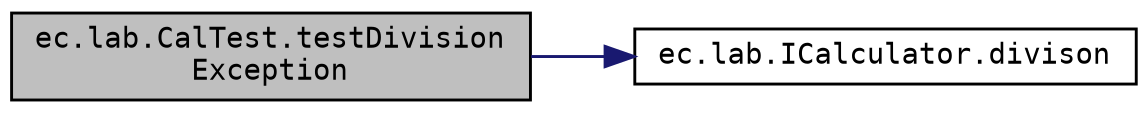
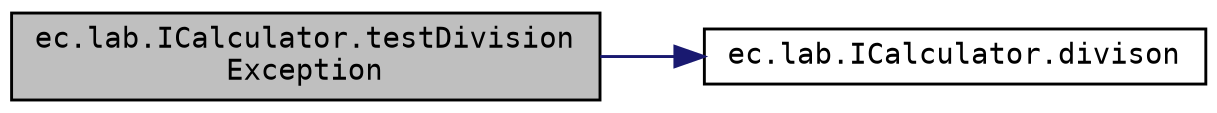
(271, 57) -> (306, 57)
